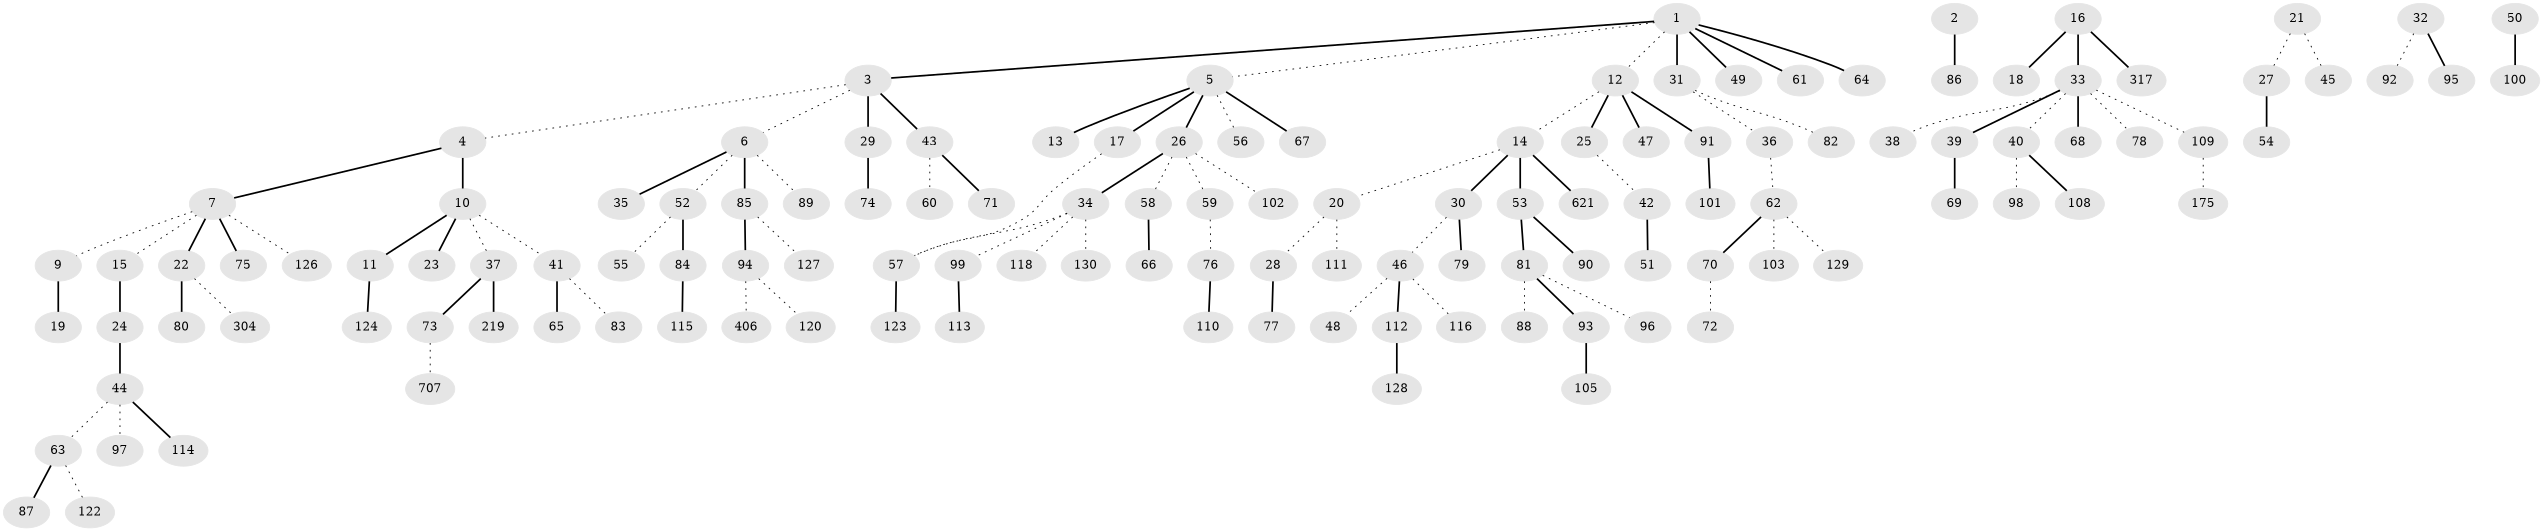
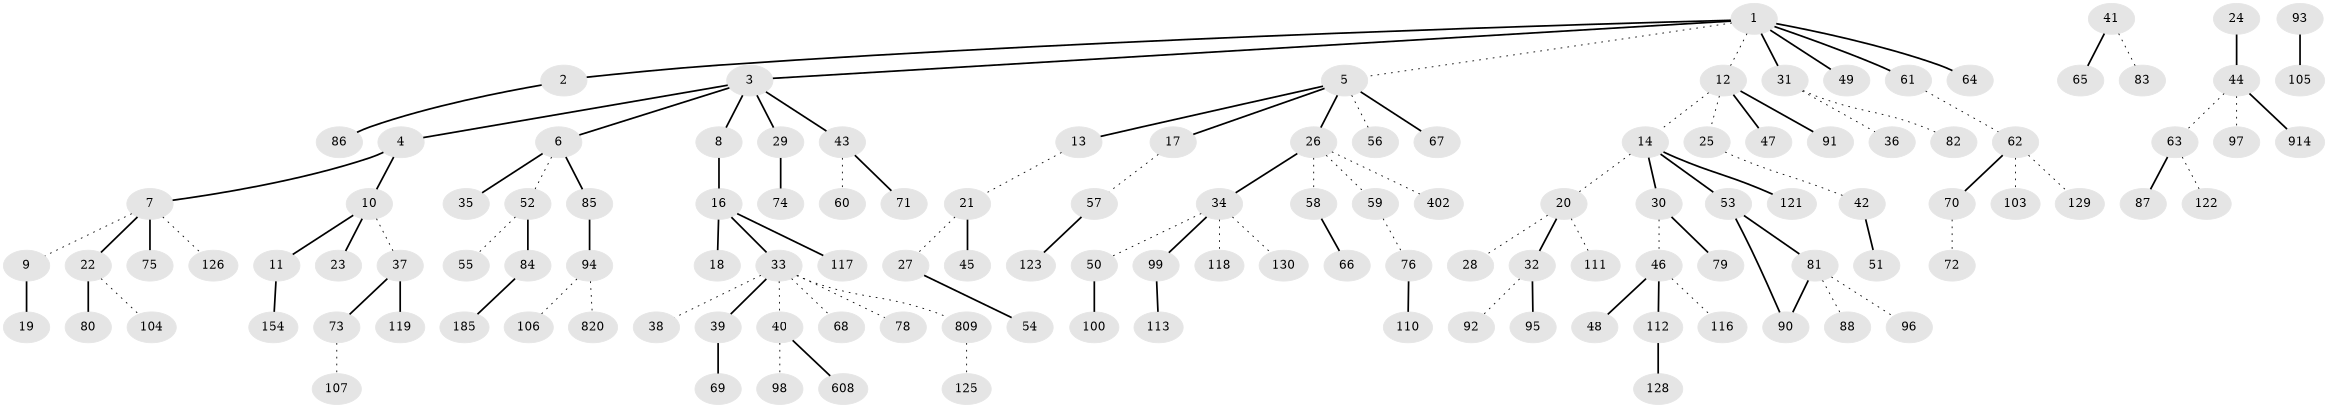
none -> (1158, 41)
(2313, 50) -> (967, 235)
(2142, 81) -> (842, 266)
(665, 111) -> (576, 111)
(806, 111) -> (654, 111)
(1600, 111) -> (1715, 111)
(2078, 111) -> (810, 297)
none -> (719, 142)
(2203, 142) -> (967, 327)
none -> (1023, 173)
(1772, 173) -> (1962, 111)
(806, 204) -> none
(1273, 204) -> (1439, 204)
(1584, 204) -> (1792, 204)
(1710, 204) -> none
(2080, 204) -> (843, 389)
(2203, 204) -> (967, 389)
(1018, 229) -> (1157, 235)
(510, 235) -> none
(1022, 235) -> (1188, 235)
none -> (1548, 235)
(120, 266) -> none
(809, 266) -> none
(1555, 296) -> (1801, 296)
(1367, 297) -> (1627, 297)
(245, 327) -> (152, 327)
(367, 327) -> (273, 327)
(494, 327) -> (400, 327)
(682, 327) -> (464, 327)
(746, 327) -> (529, 327)
(811, 327) -> (593, 327)
(1272, 327) -> none
(430, 389) -> (337, 389)
(183, 451) -> (2300, 142)
